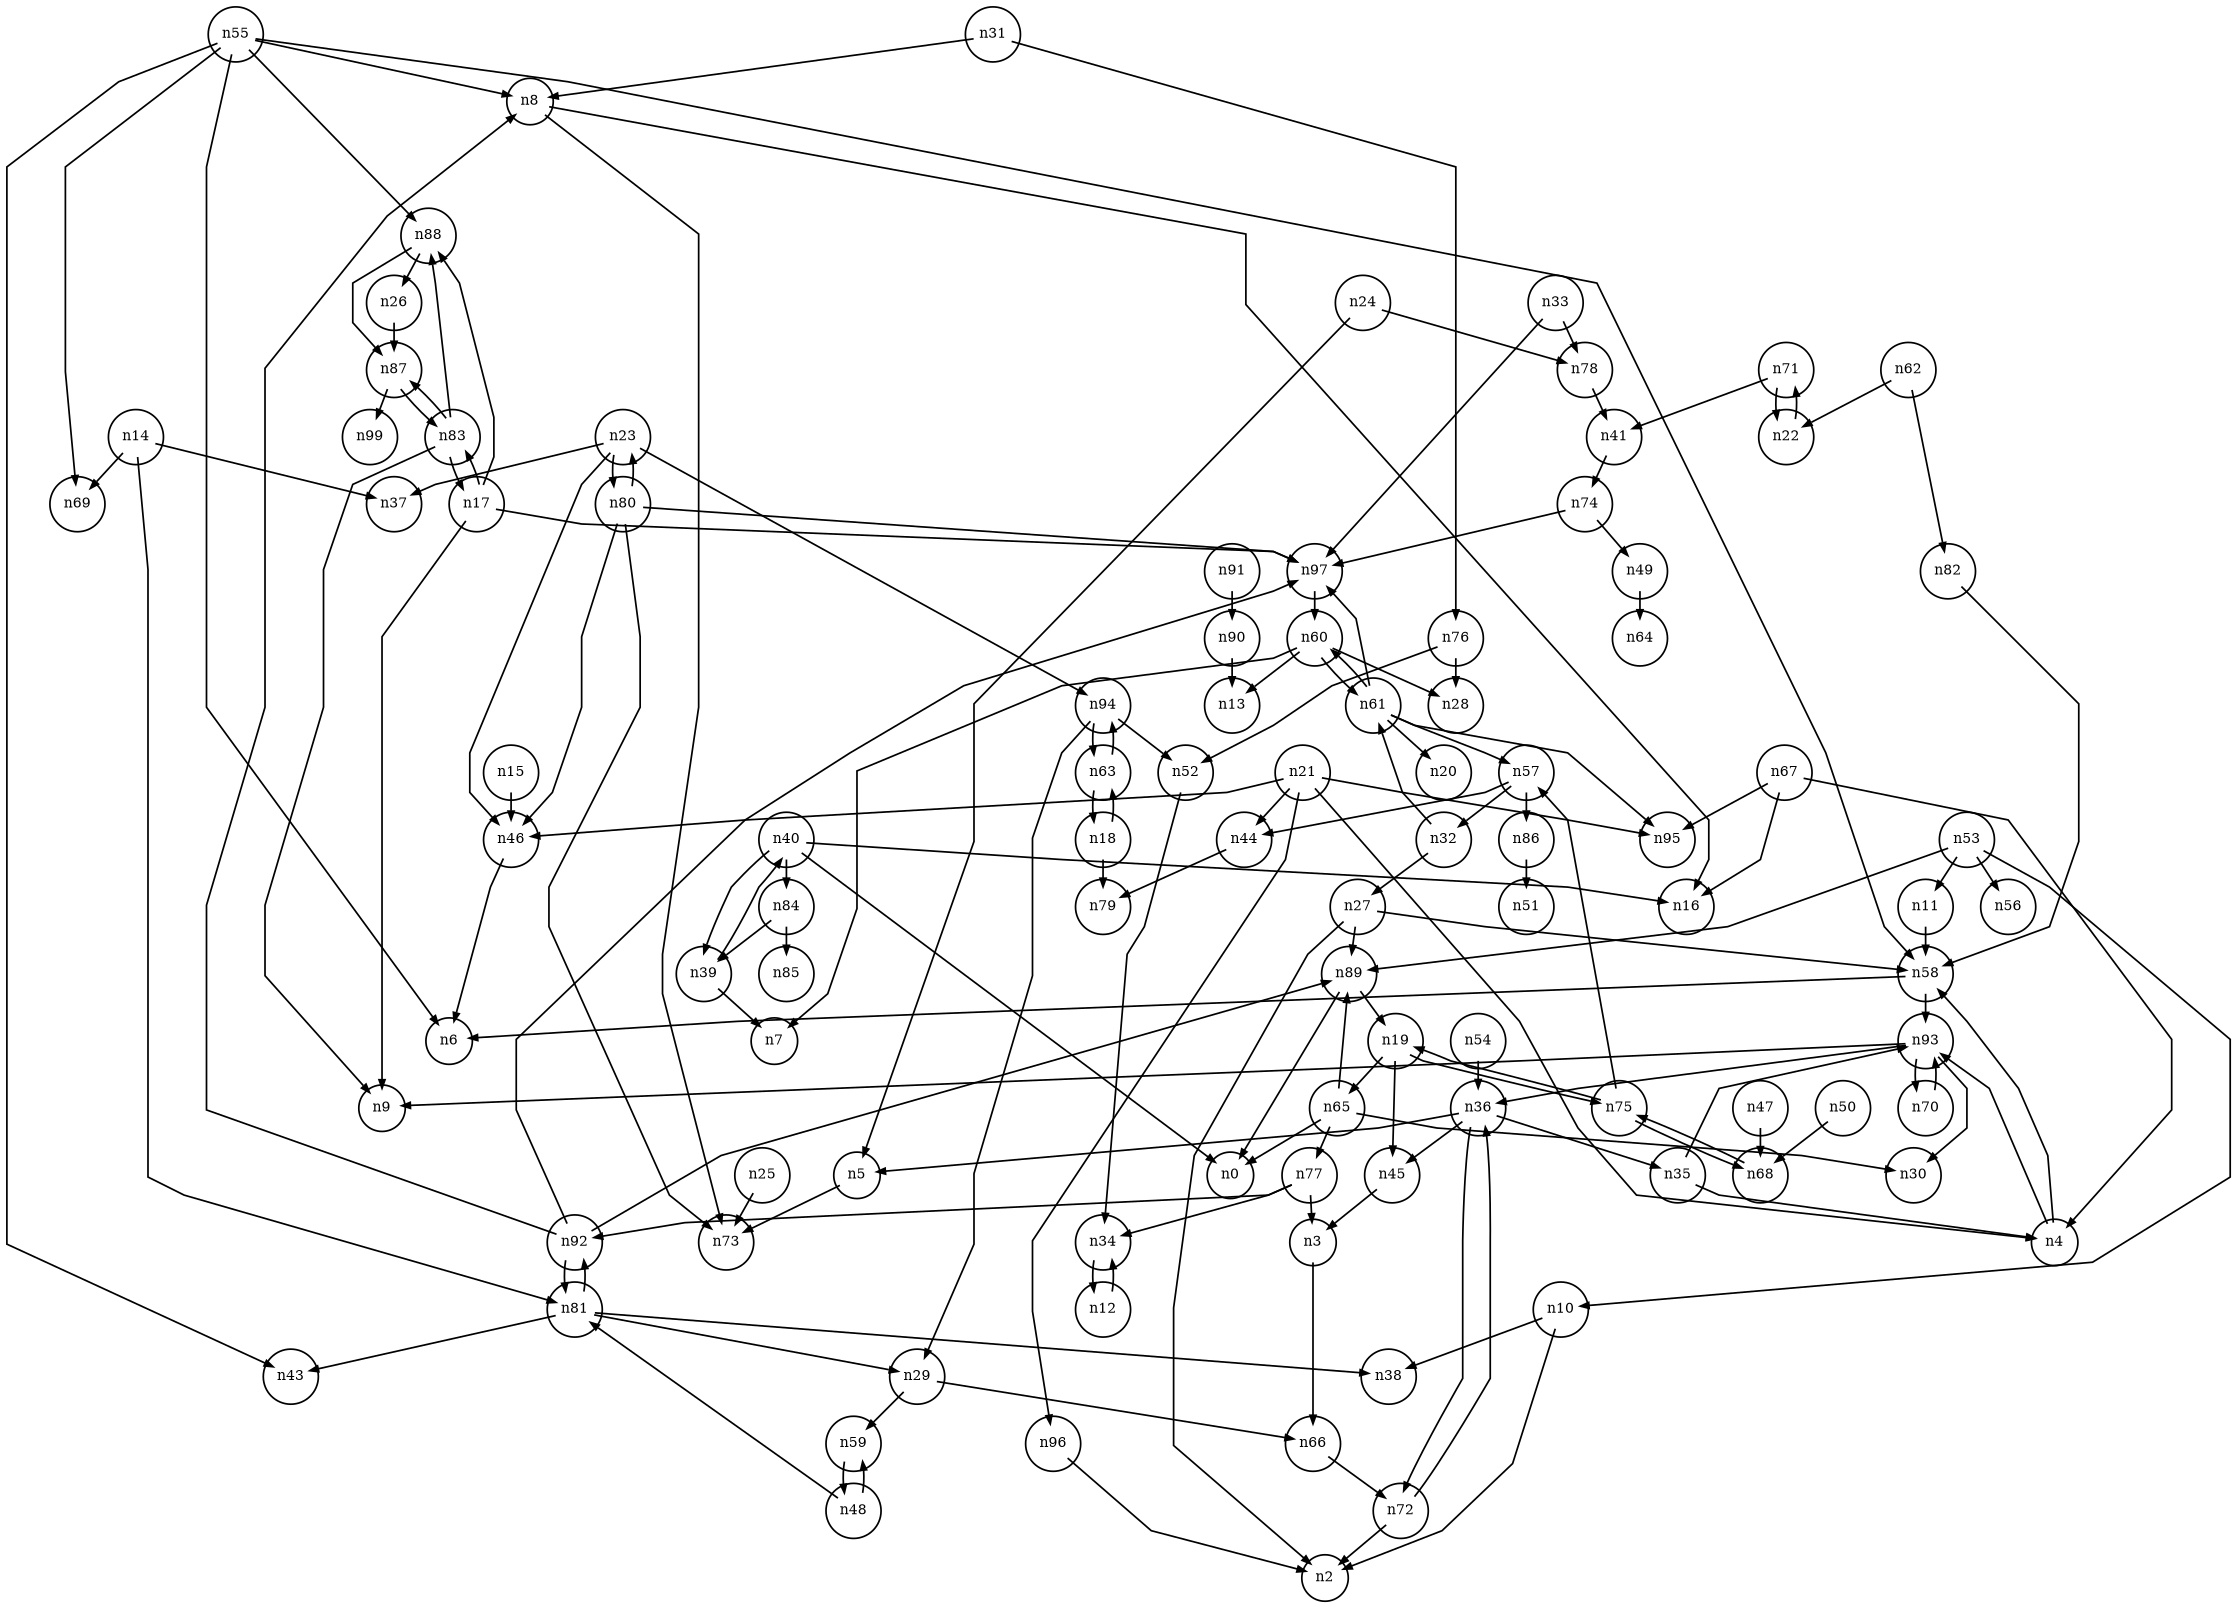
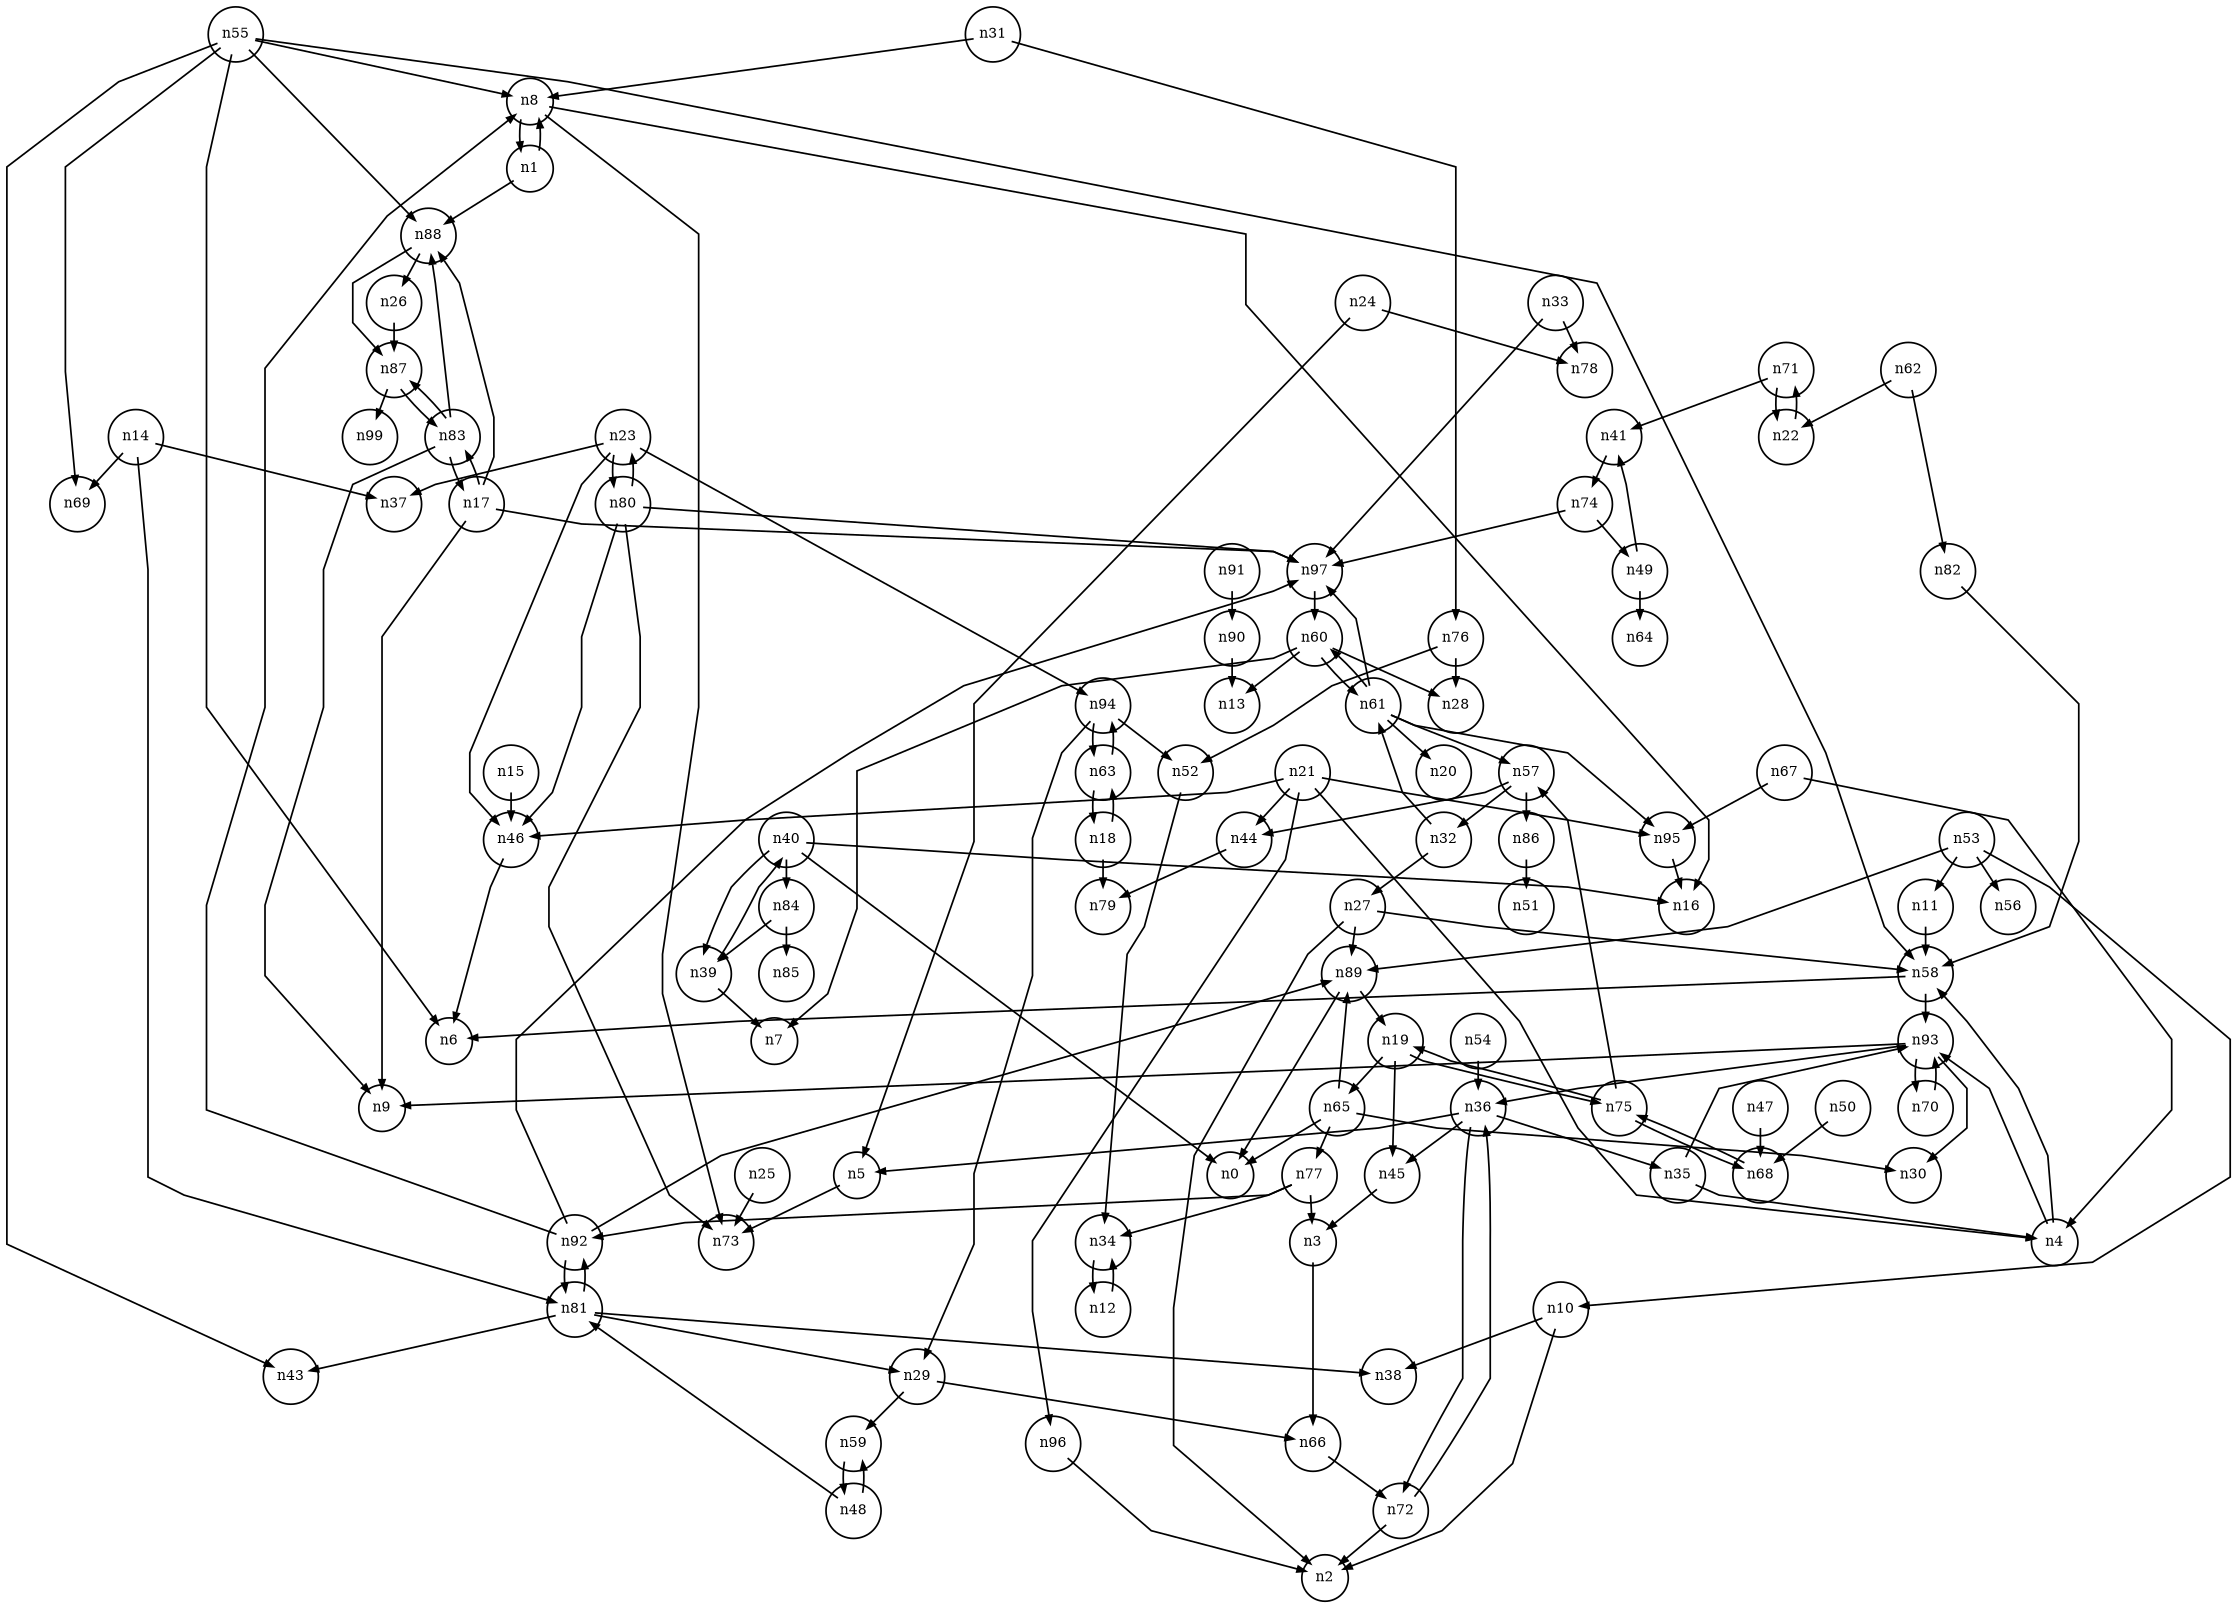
none -> (530, 169)
(1598, 399) -> (1630, 508)
(1762, 854) -> (1676, 869)
